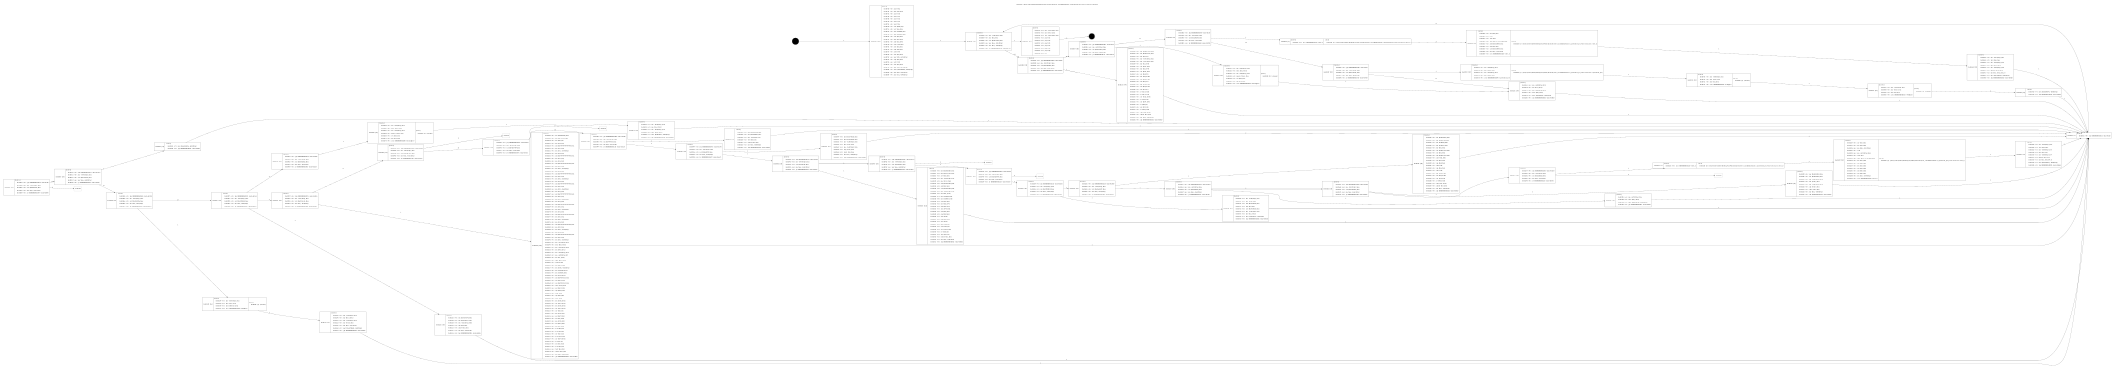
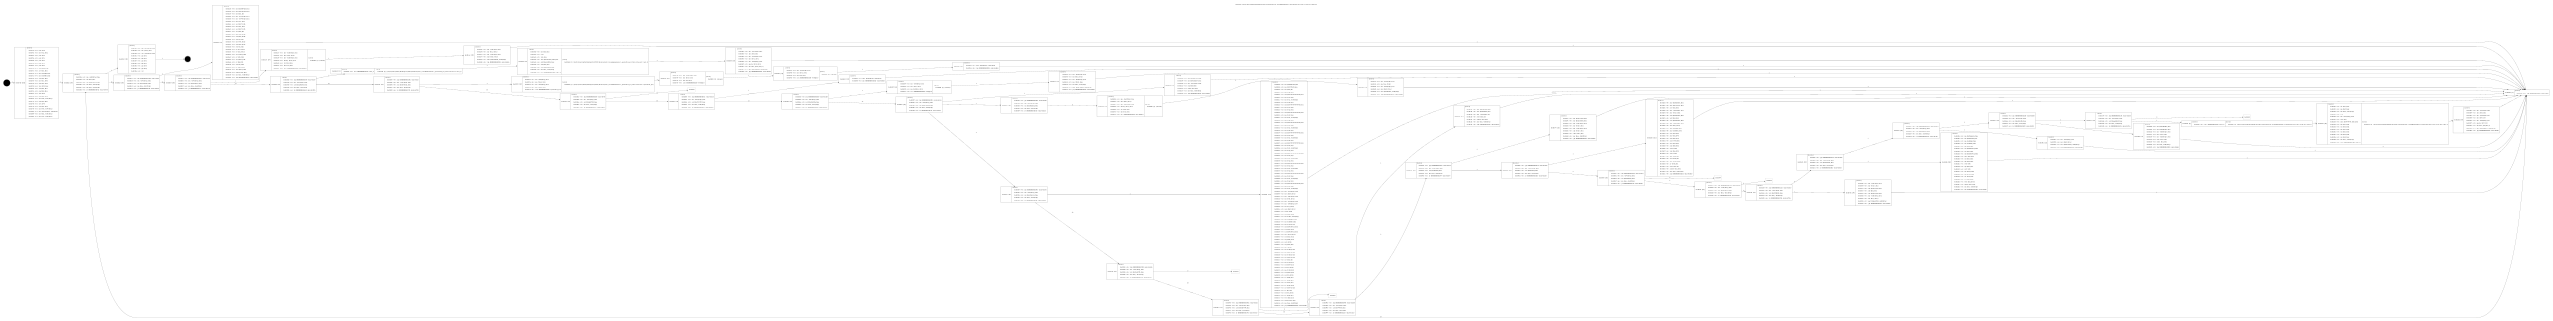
(1438, 81) -> (489, 93)
